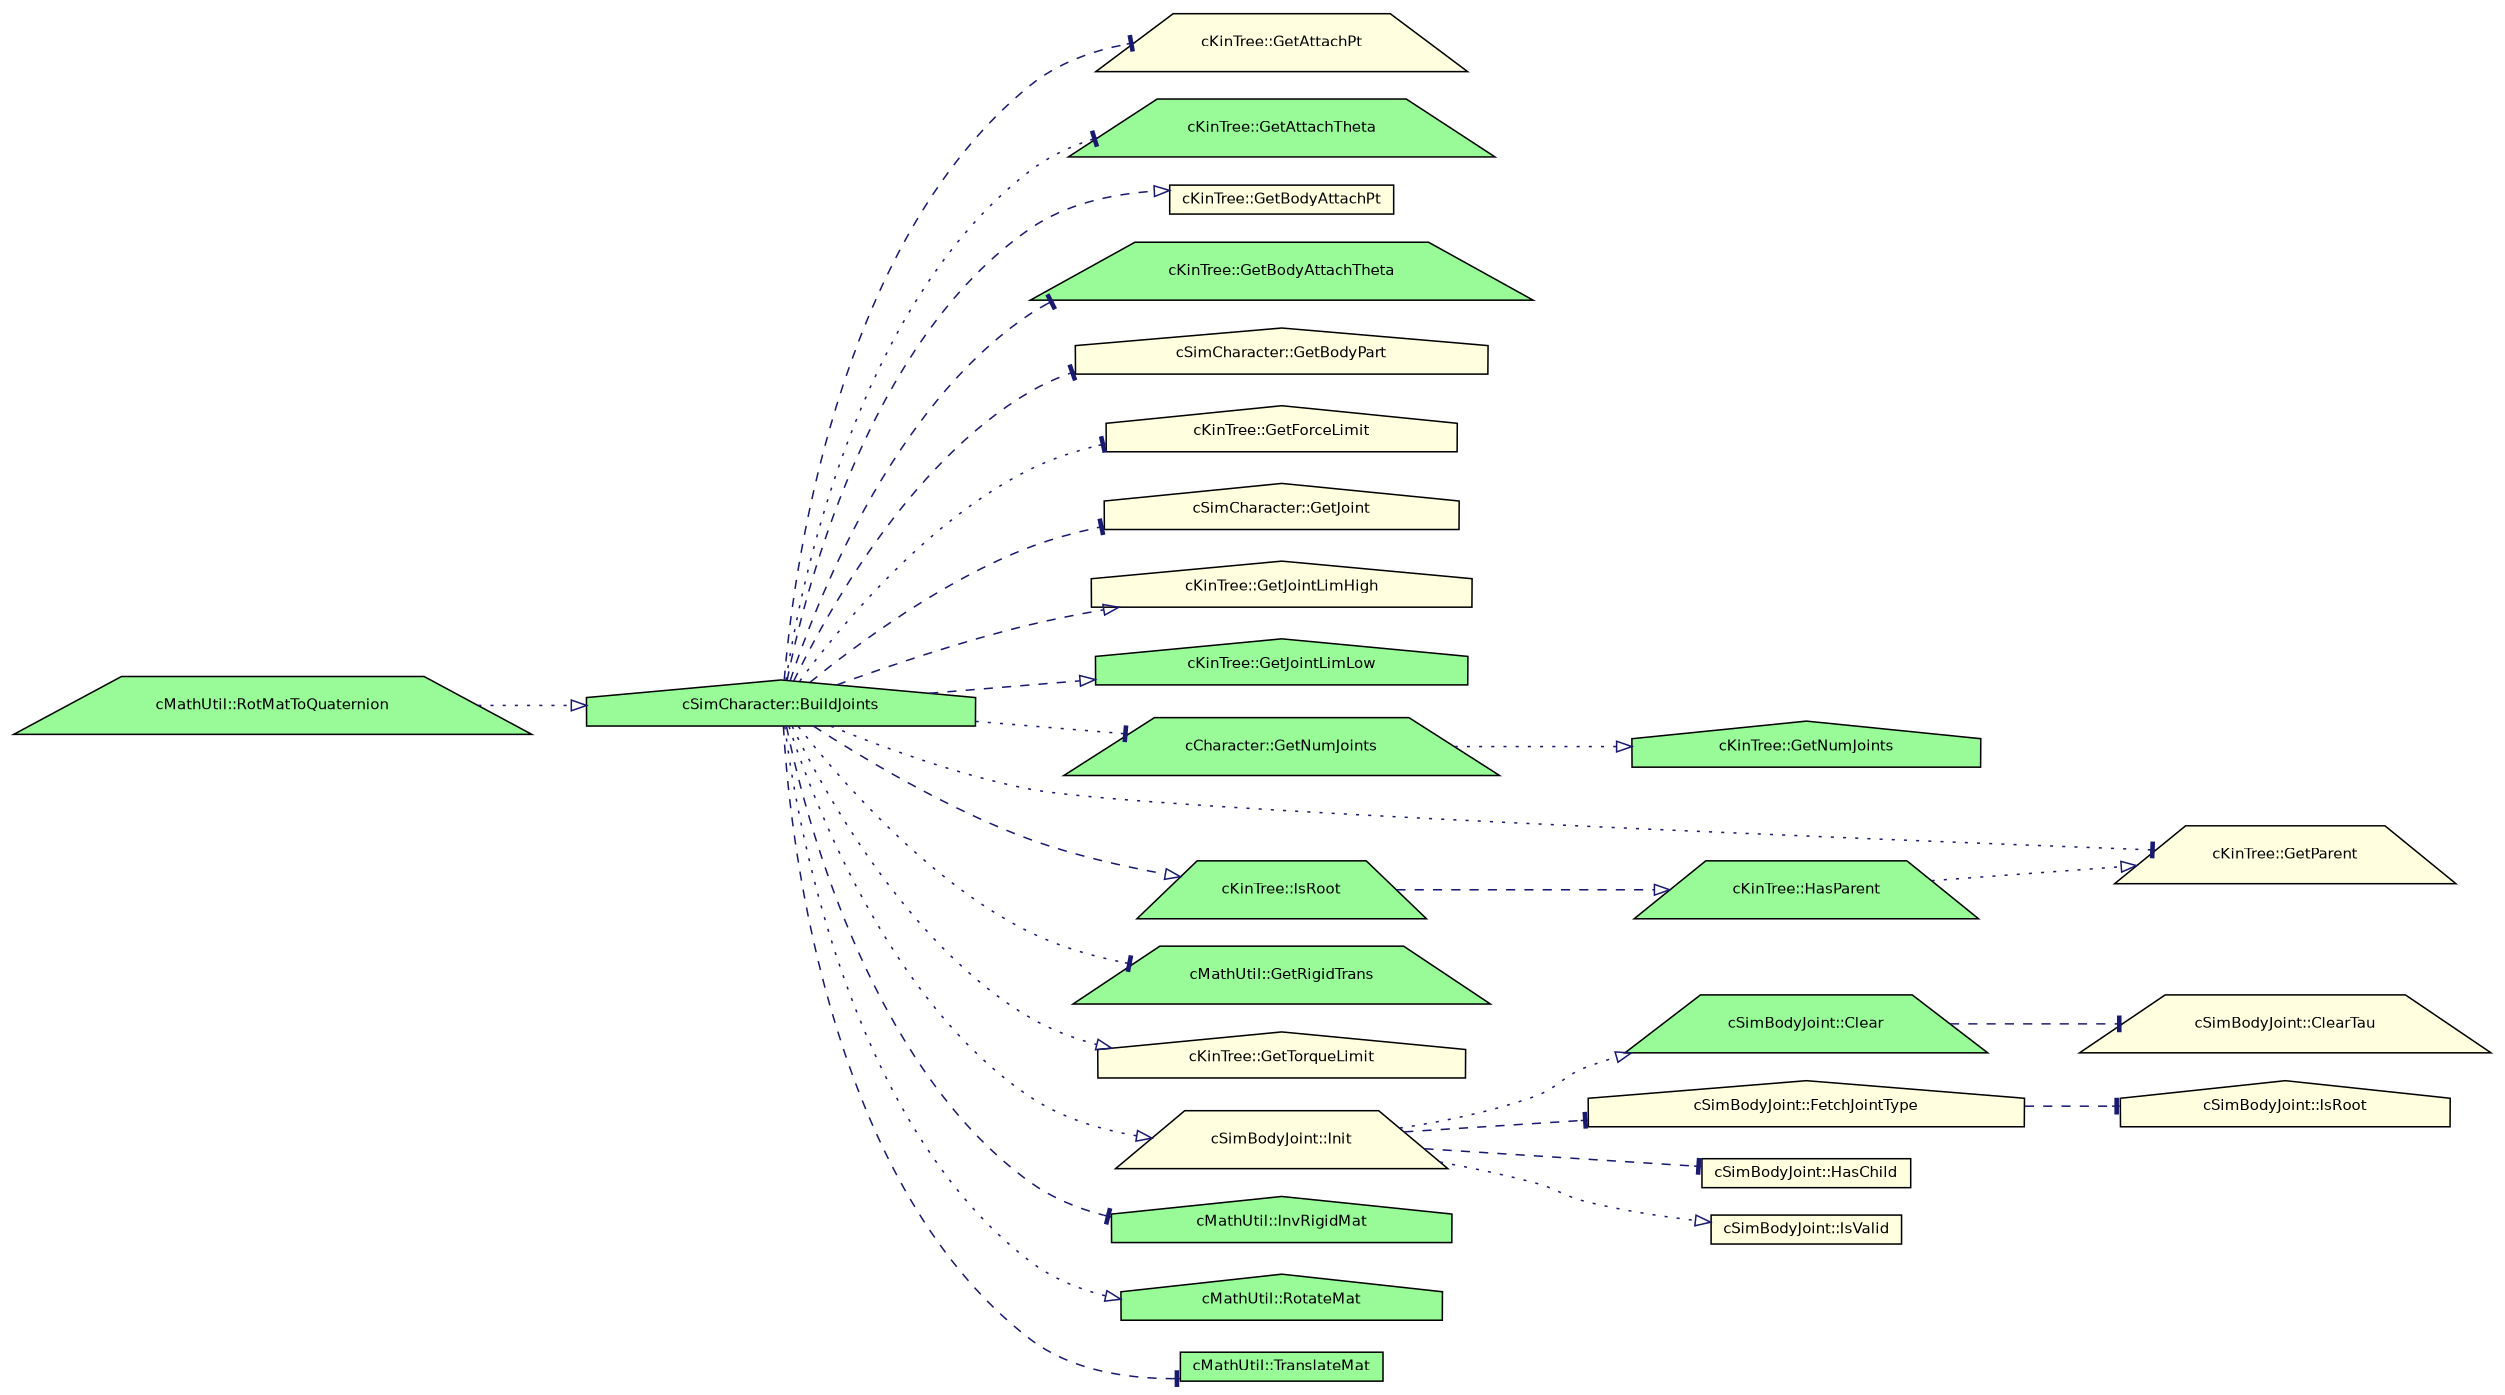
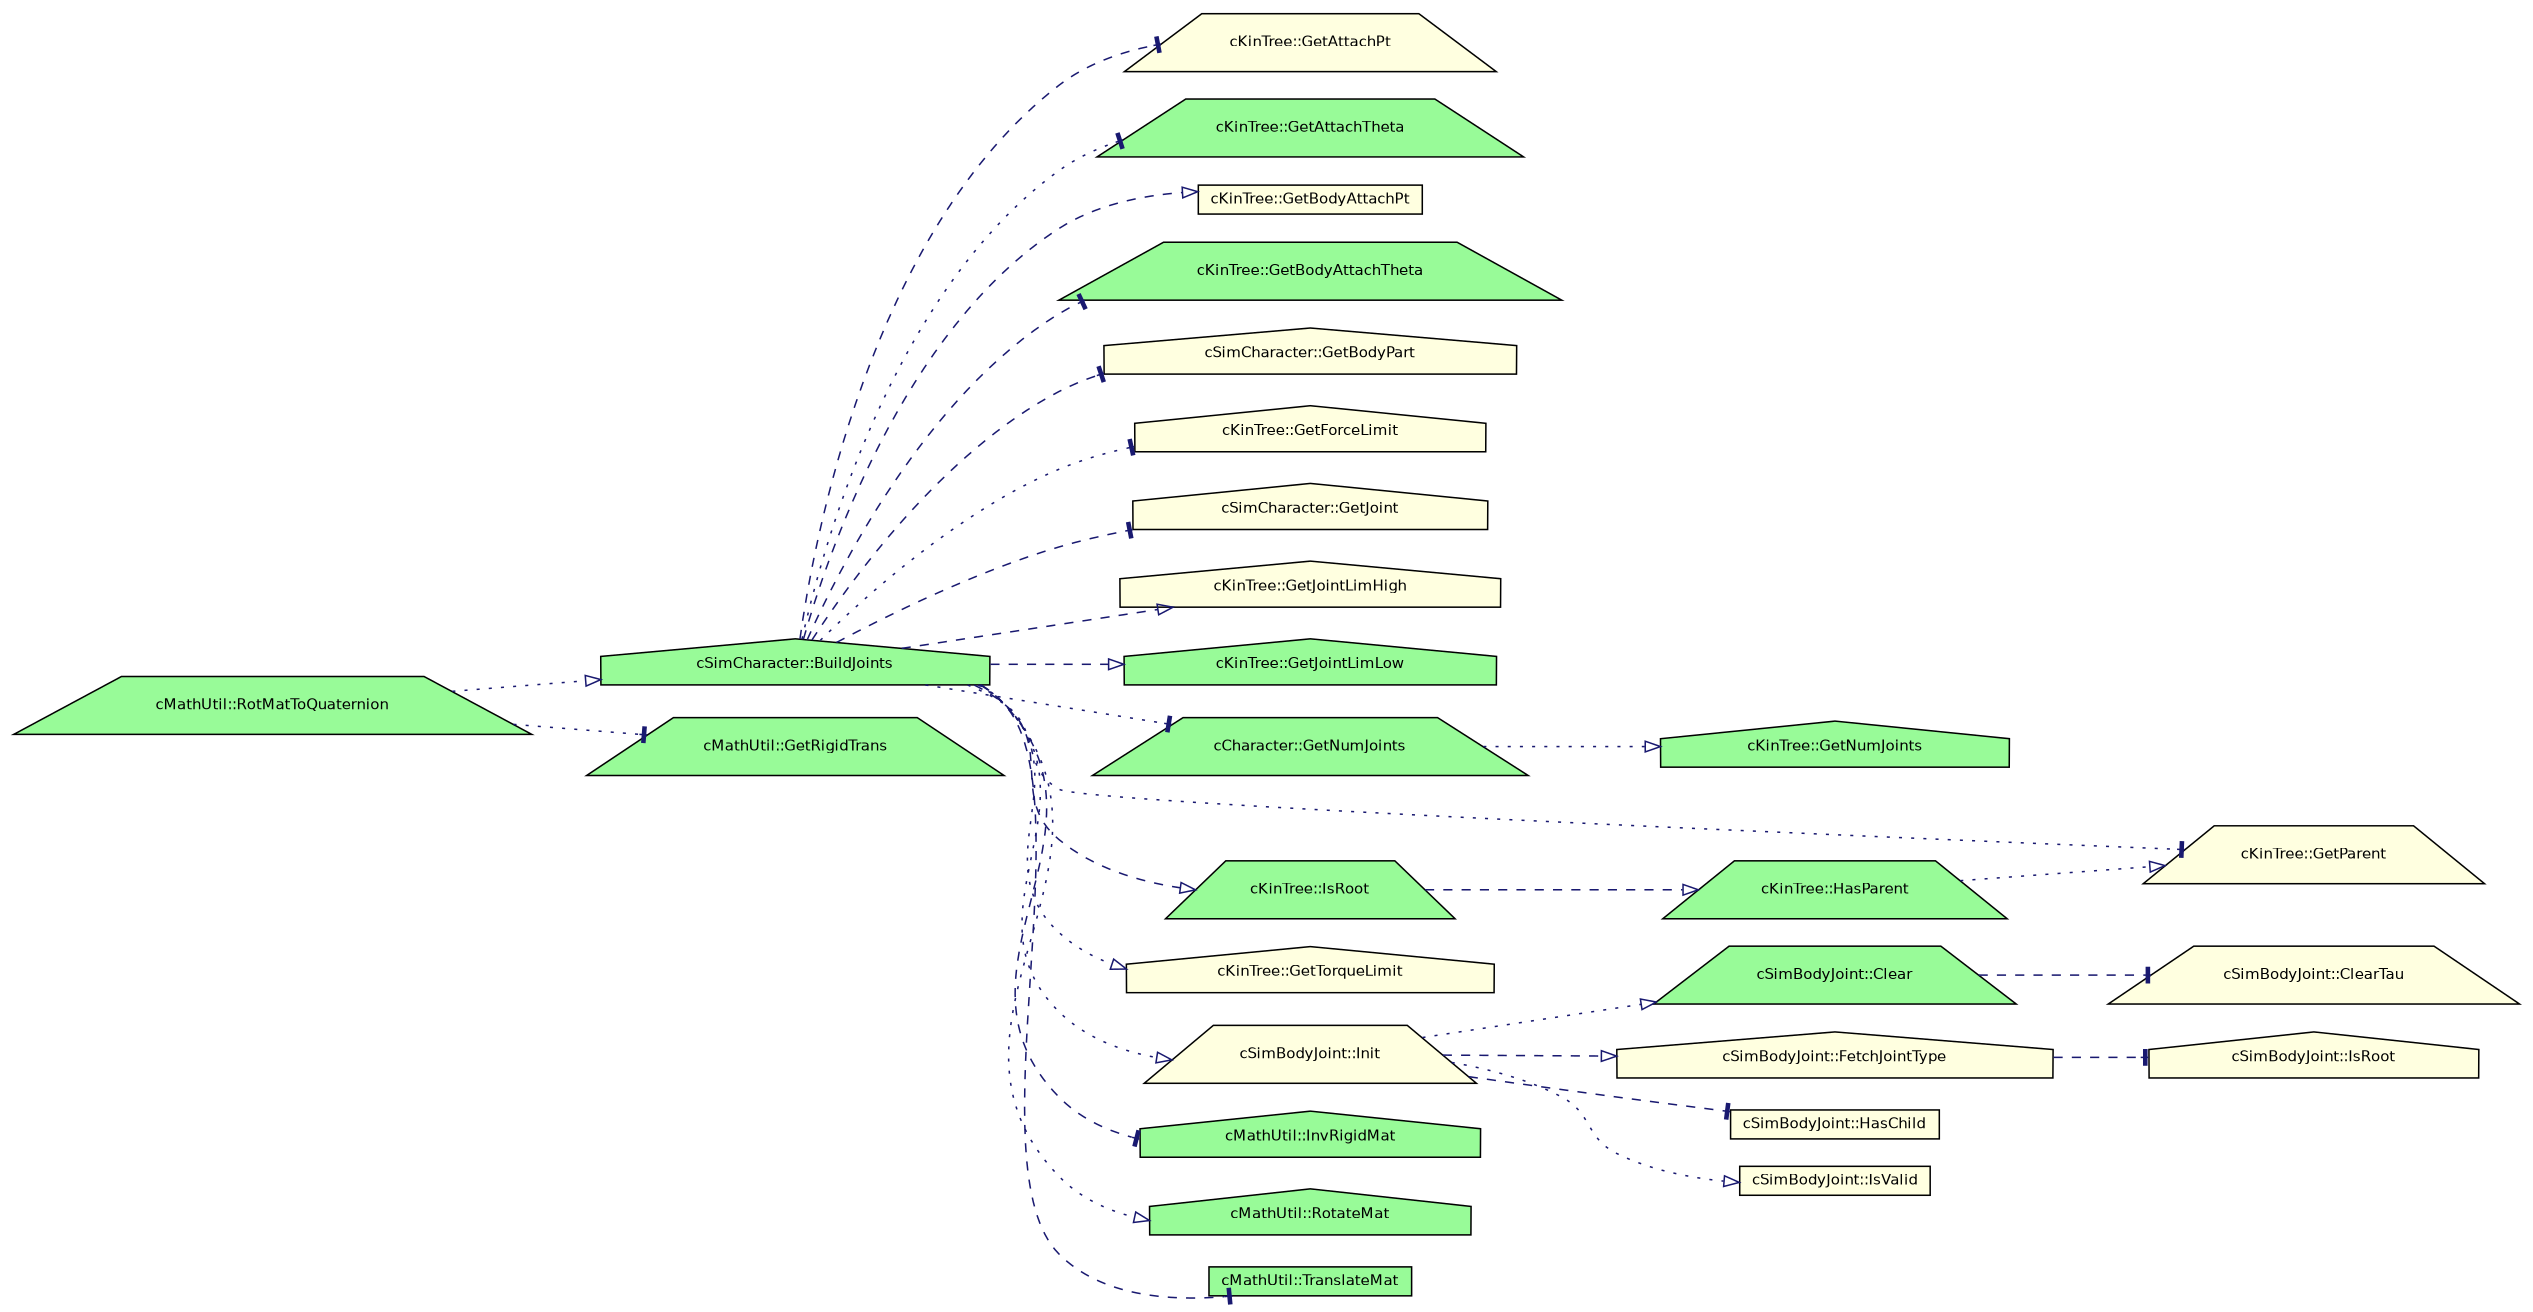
(941, 874) -> (576, 729)
(1492, 1126) -> (1522, 1056)
